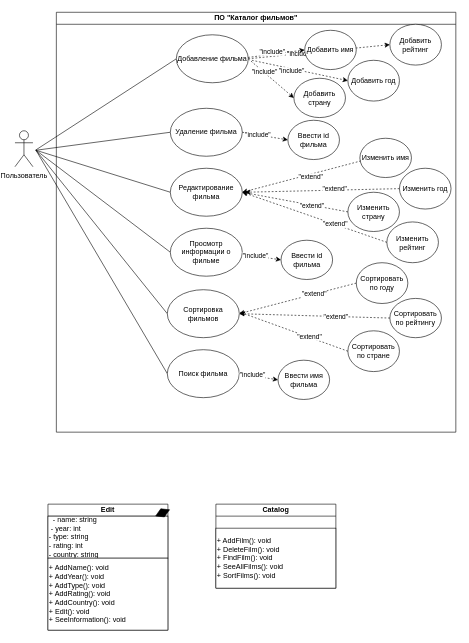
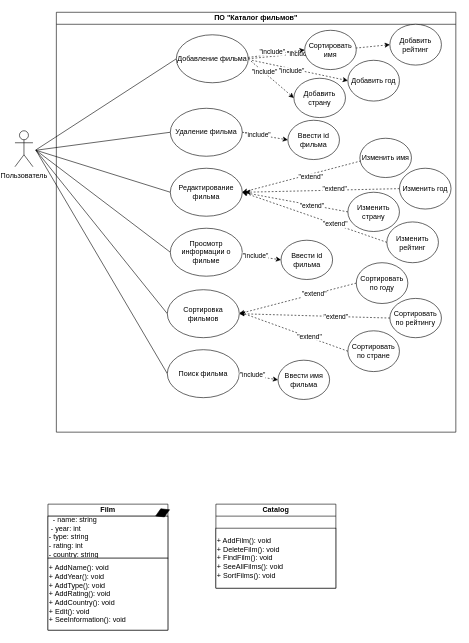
(330, 50) -> (330, 50)
(108, 510) -> (108, 510)
